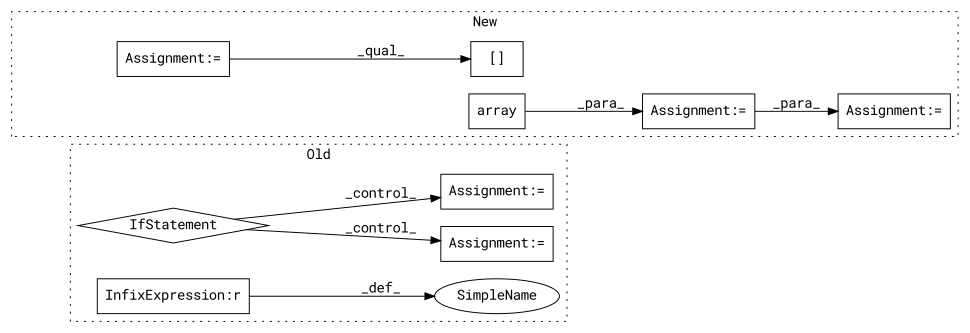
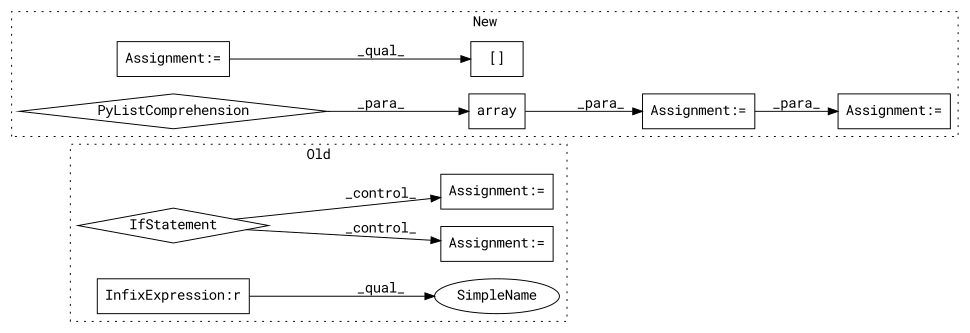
none -> (173, 111)
(381, 289) -> (381, 289)
